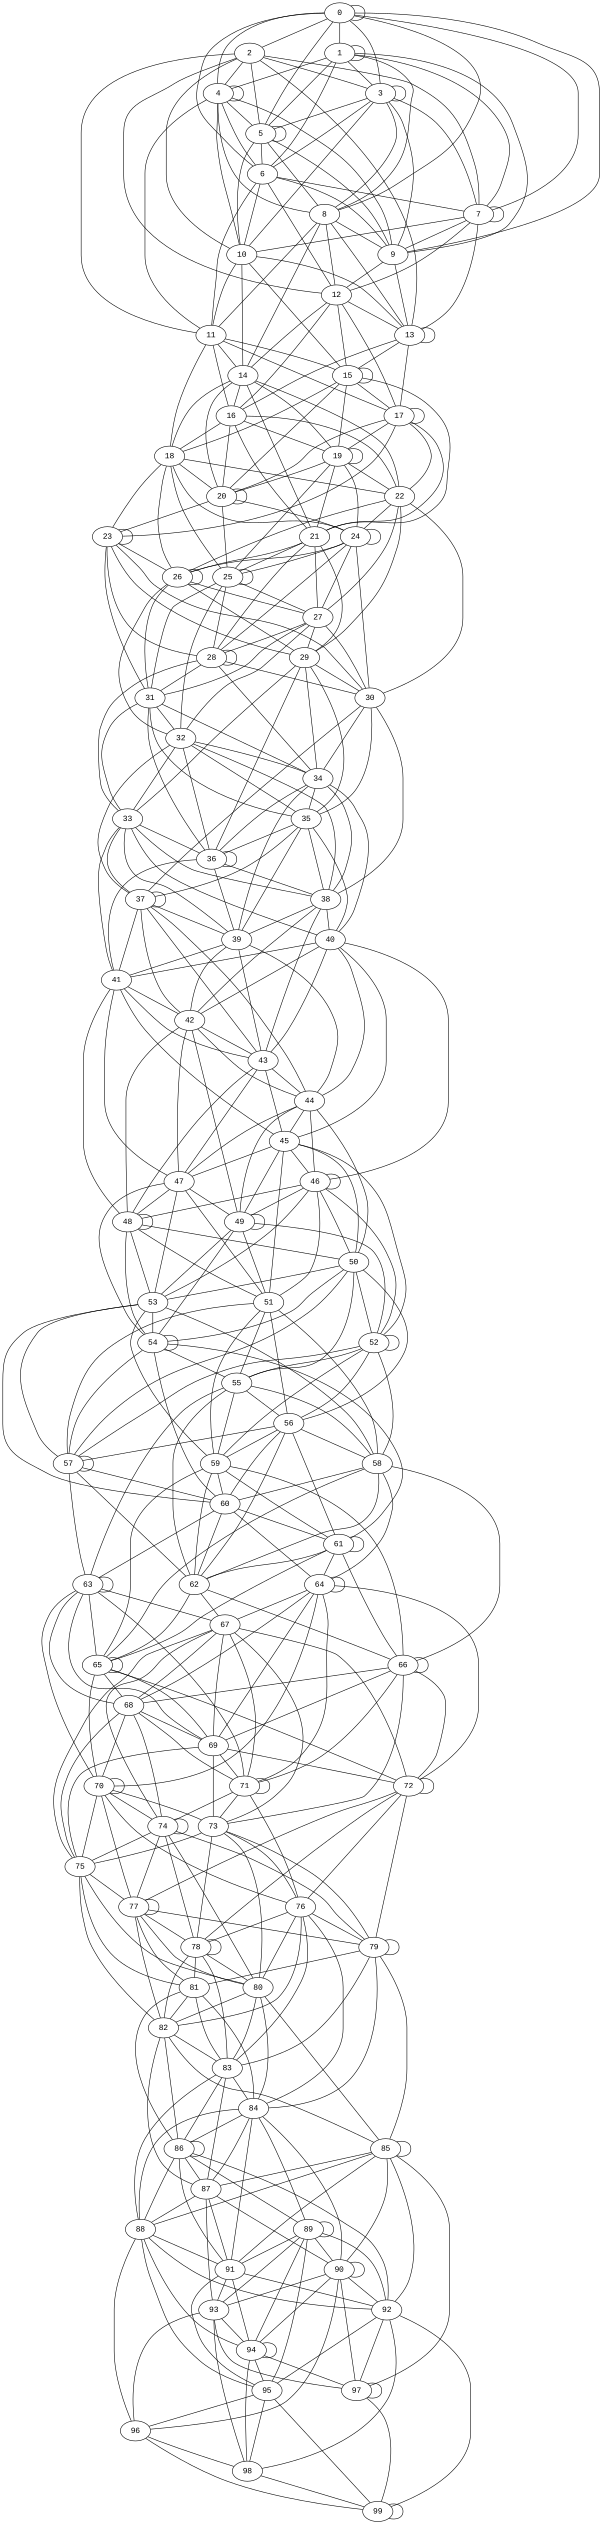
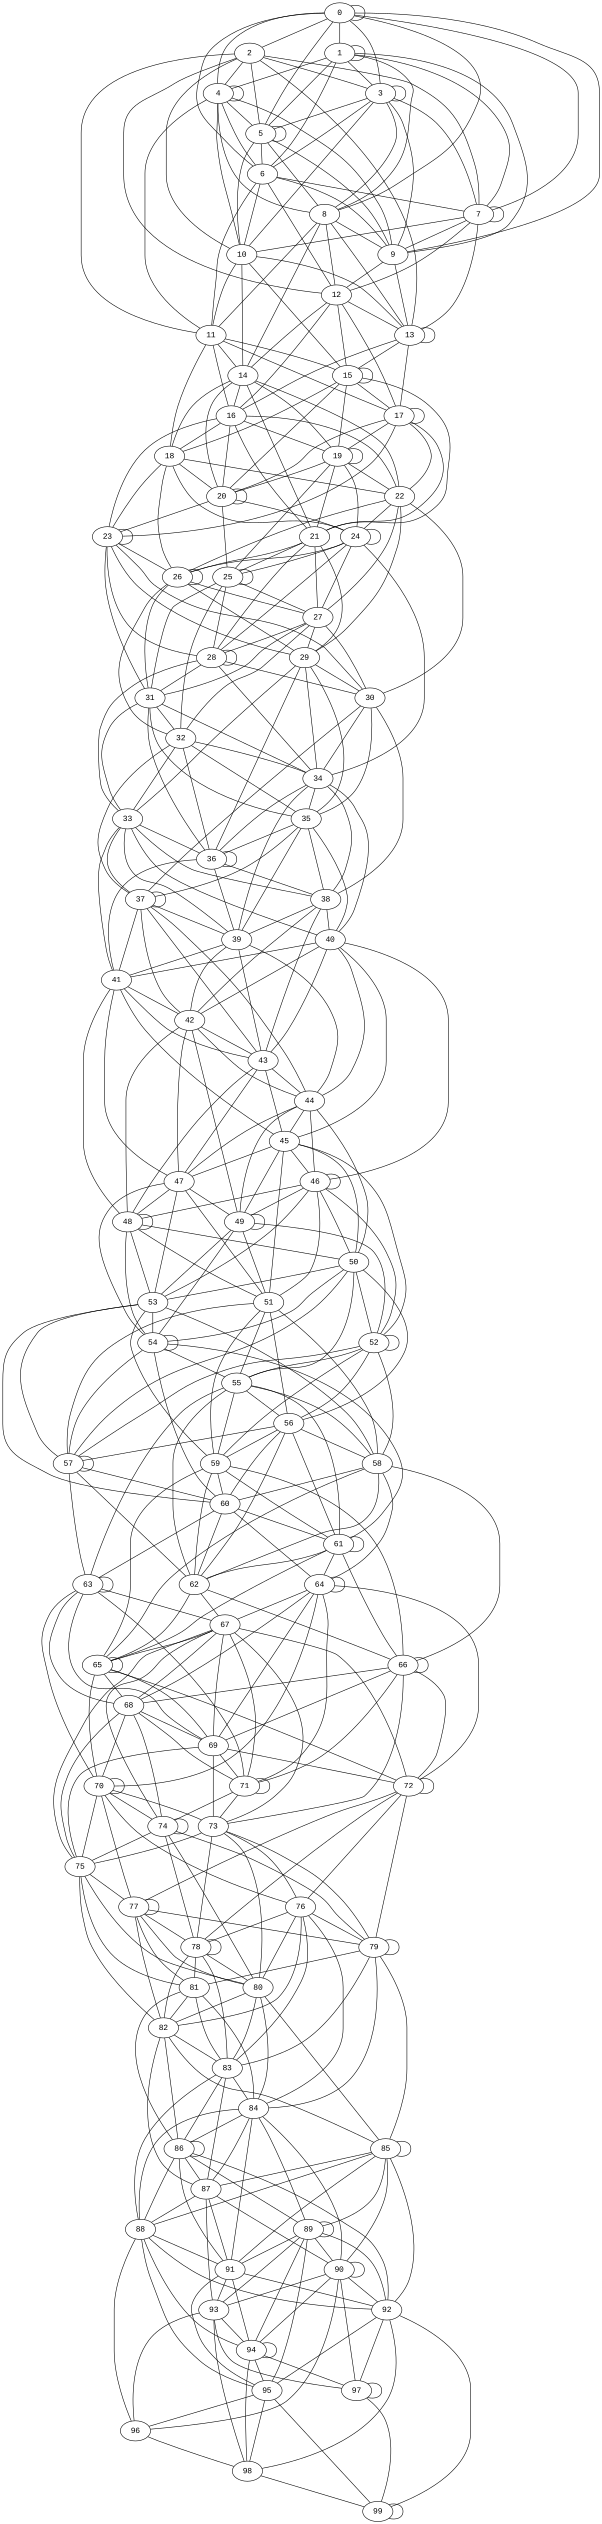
none -> (143, 453)
(188, 521) -> none
(363, 617) -> (424, 669)
(289, 786) -> none
none -> (321, 1431)
(93, 1625) -> (162, 1647)
(278, 1845) -> none
(148, 1867) -> none
(449, 2281) -> (367, 2204)
(249, 2488) -> none
